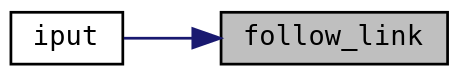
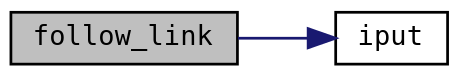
(158, 38) -> (273, 38)
